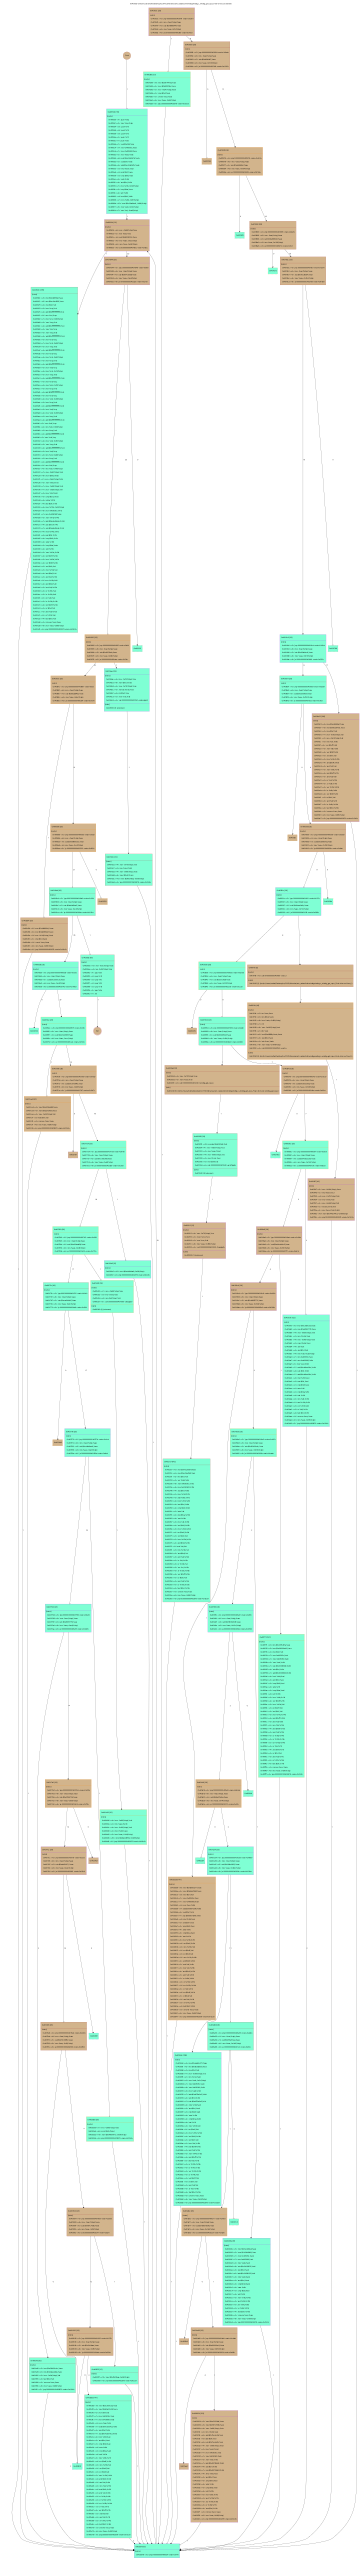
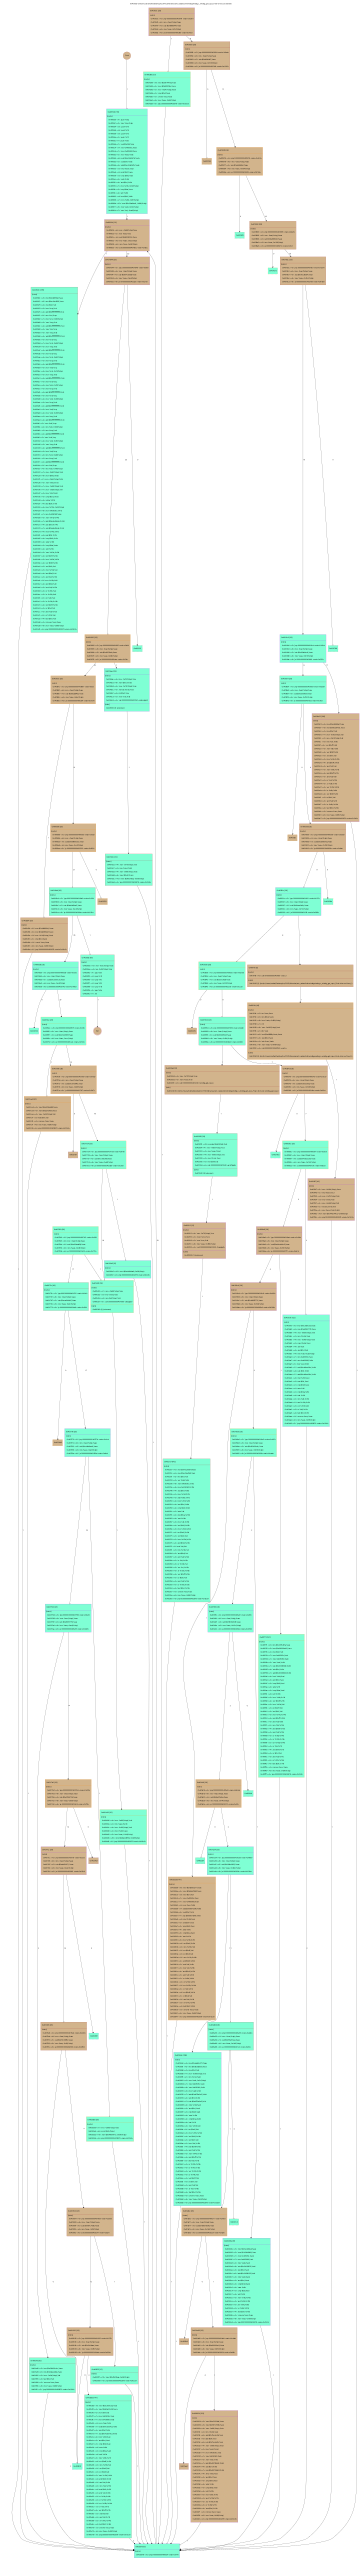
(89, 1197) -> (101, 1224)
